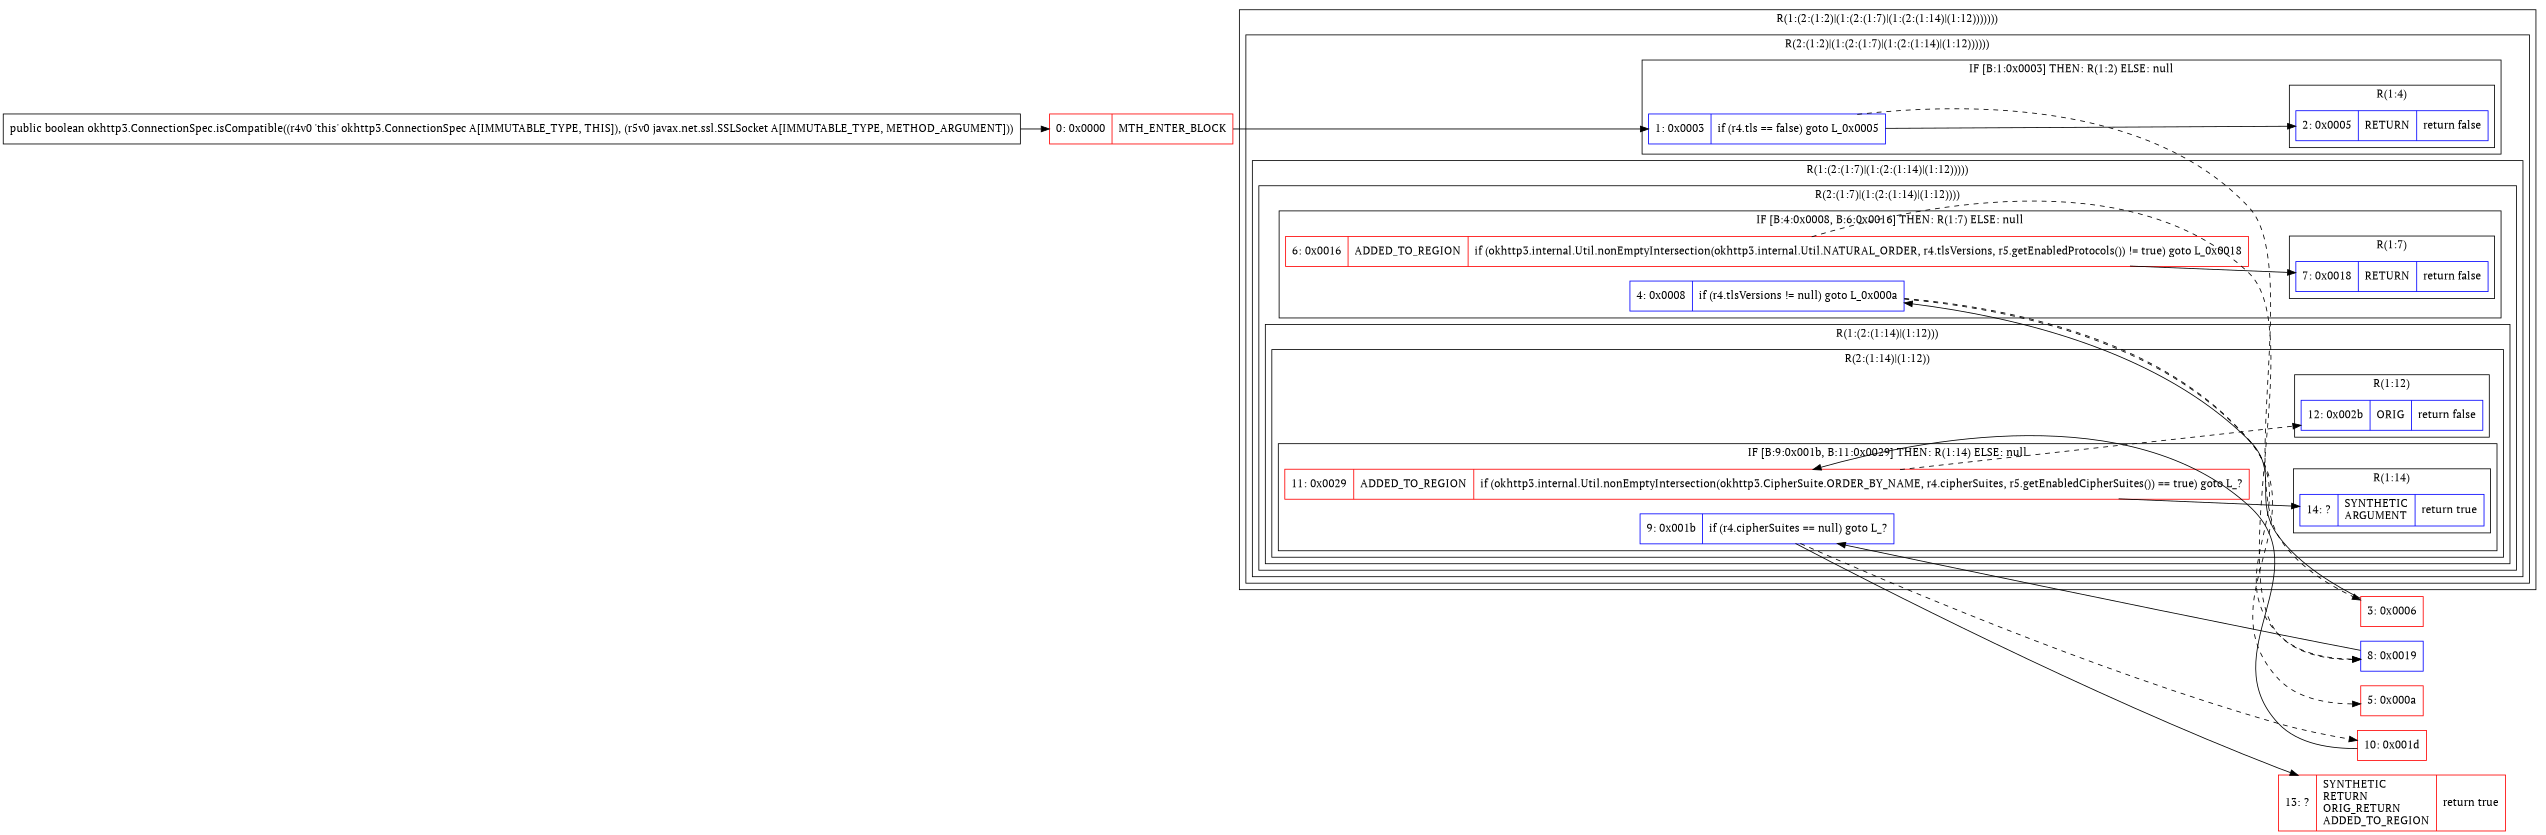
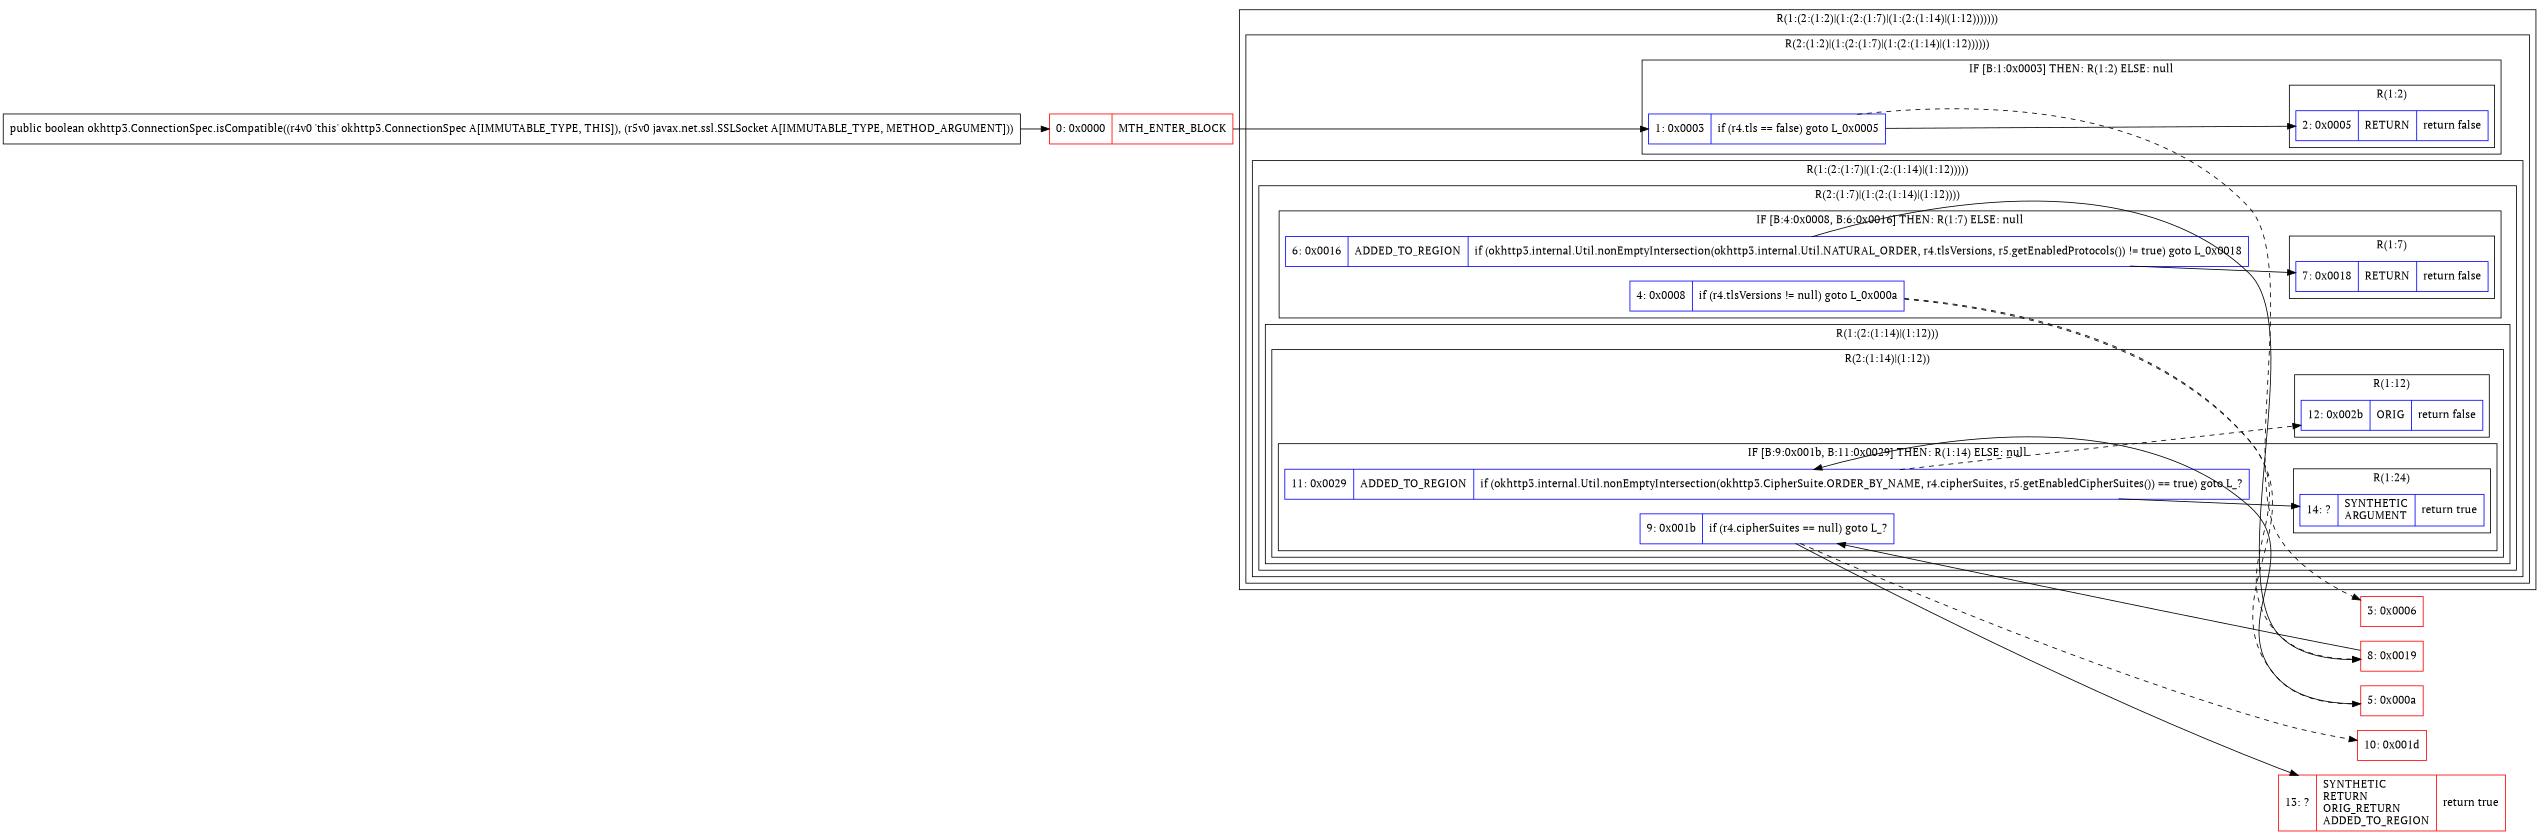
(2392, 94) -> (2392, 94)
(1767, 251) -> (1767, 251)
(2227, 257) -> (2227, 257)
(2173, 383) -> none
(2195, 470) -> (2175, 463)
(2392, 478) -> (2392, 478)
(1767, 484) -> (1767, 484)
(2392, 656) -> (2392, 656)
